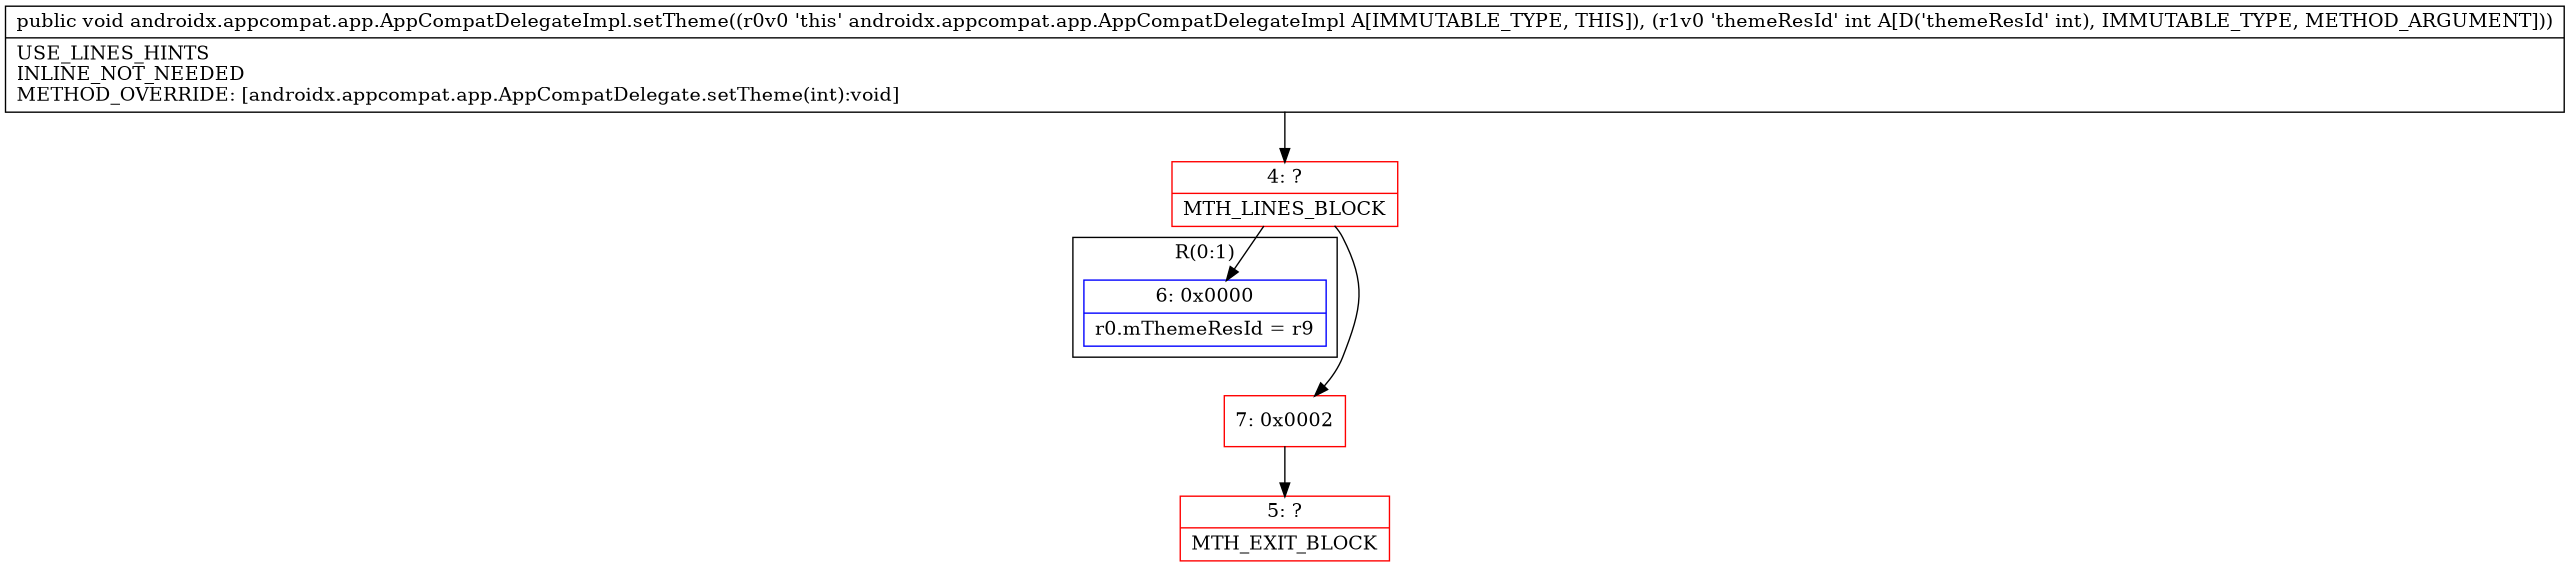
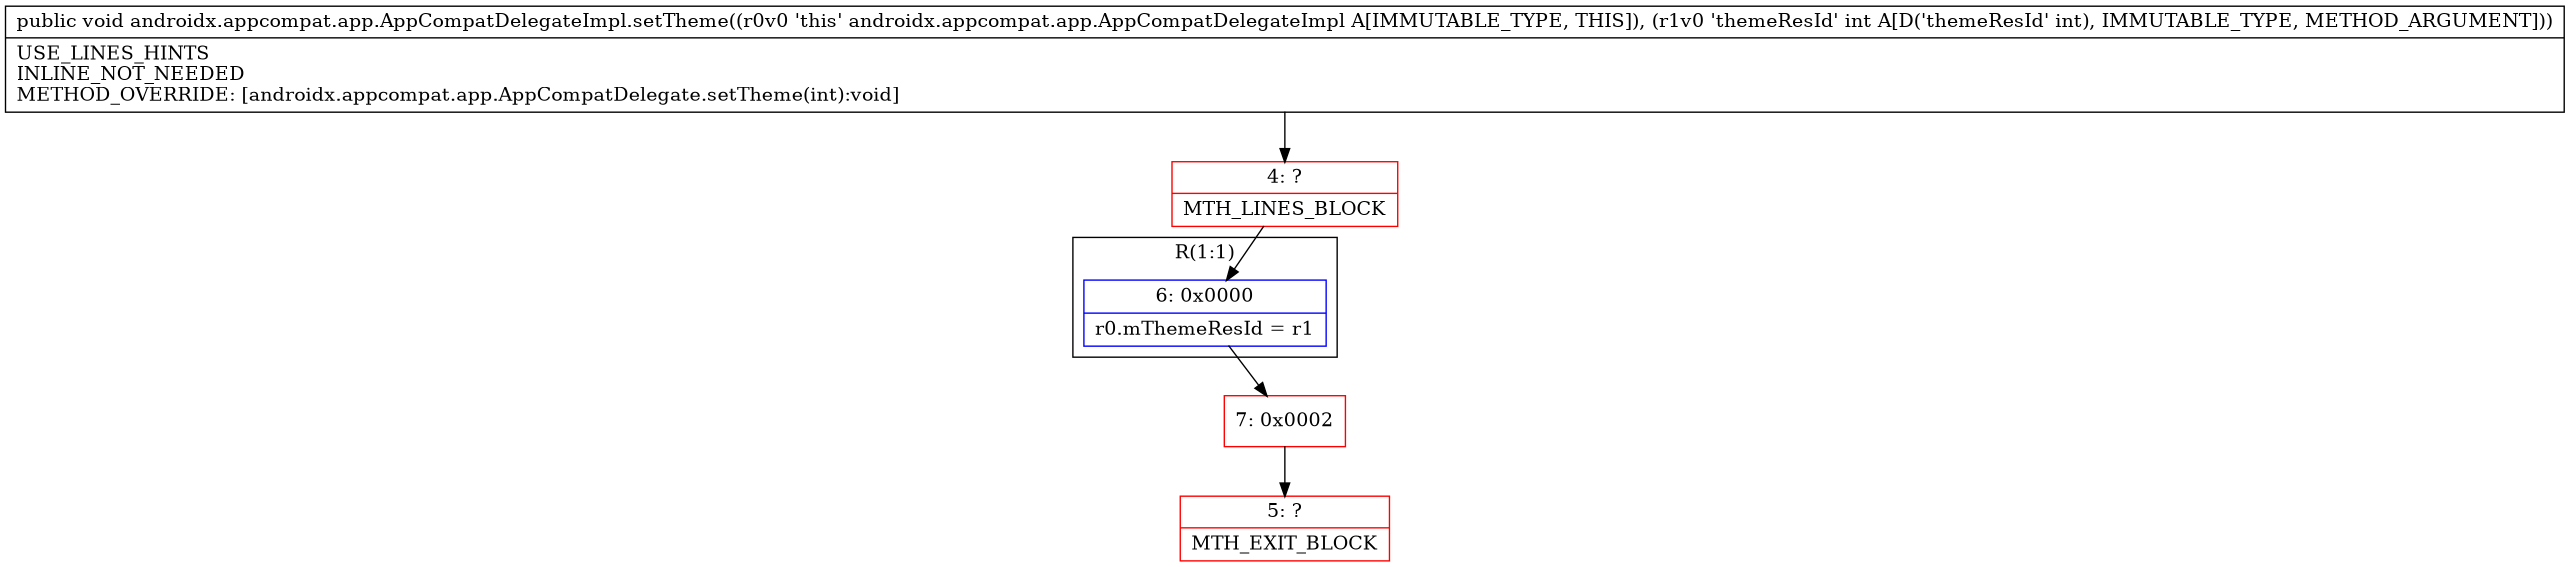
(1205, 253) -> (1205, 253)
(1358, 307) -> (1244, 366)
(1205, 329) -> (1205, 329)
